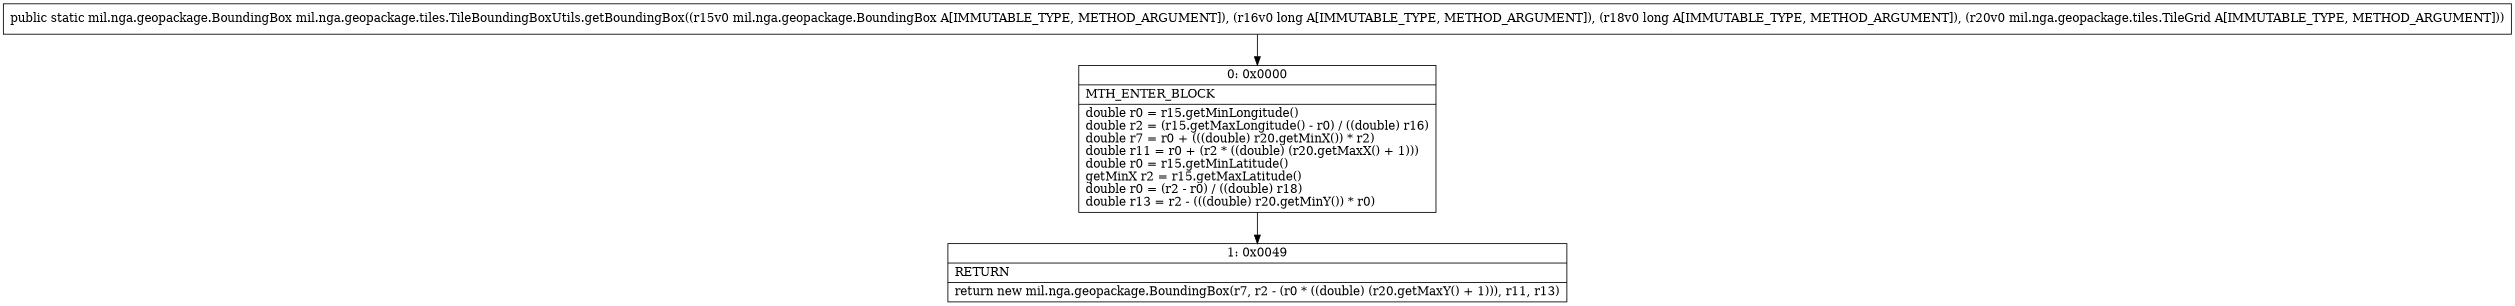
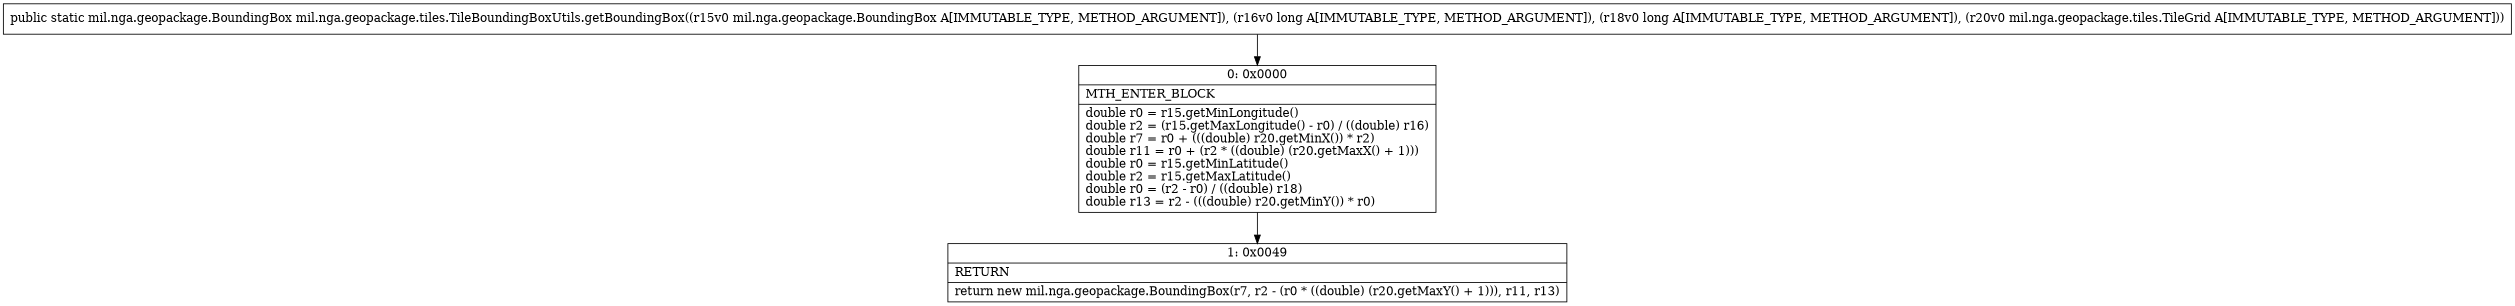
(1194, 177) -> (1189, 177)
